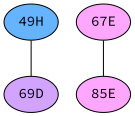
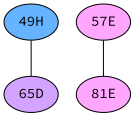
(103, 22) -> (103, 22)
(31, 94) -> (31, 94)
(103, 94) -> (103, 94)
